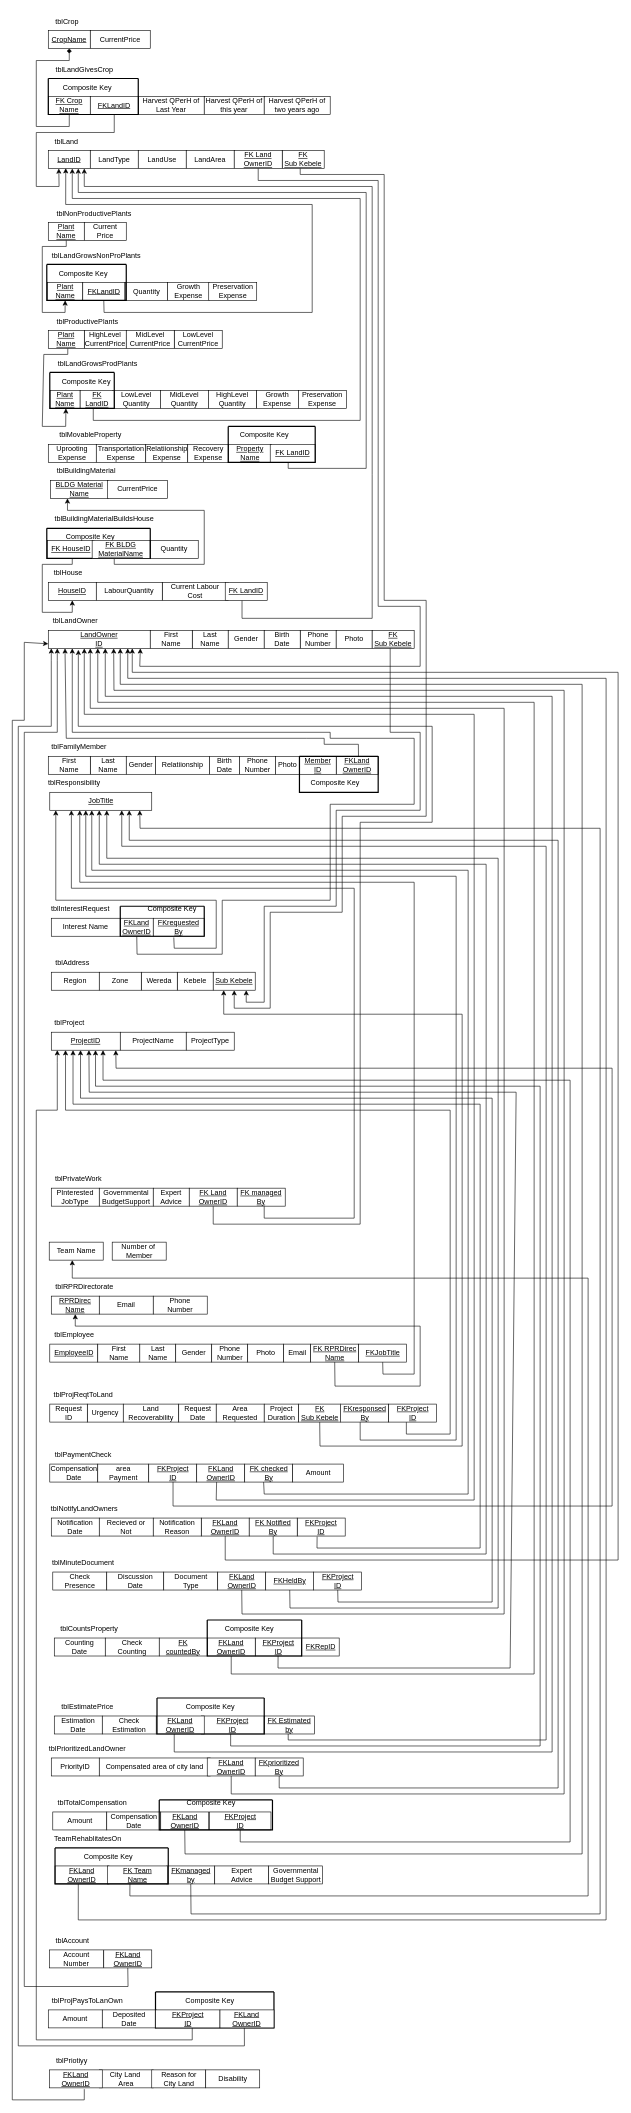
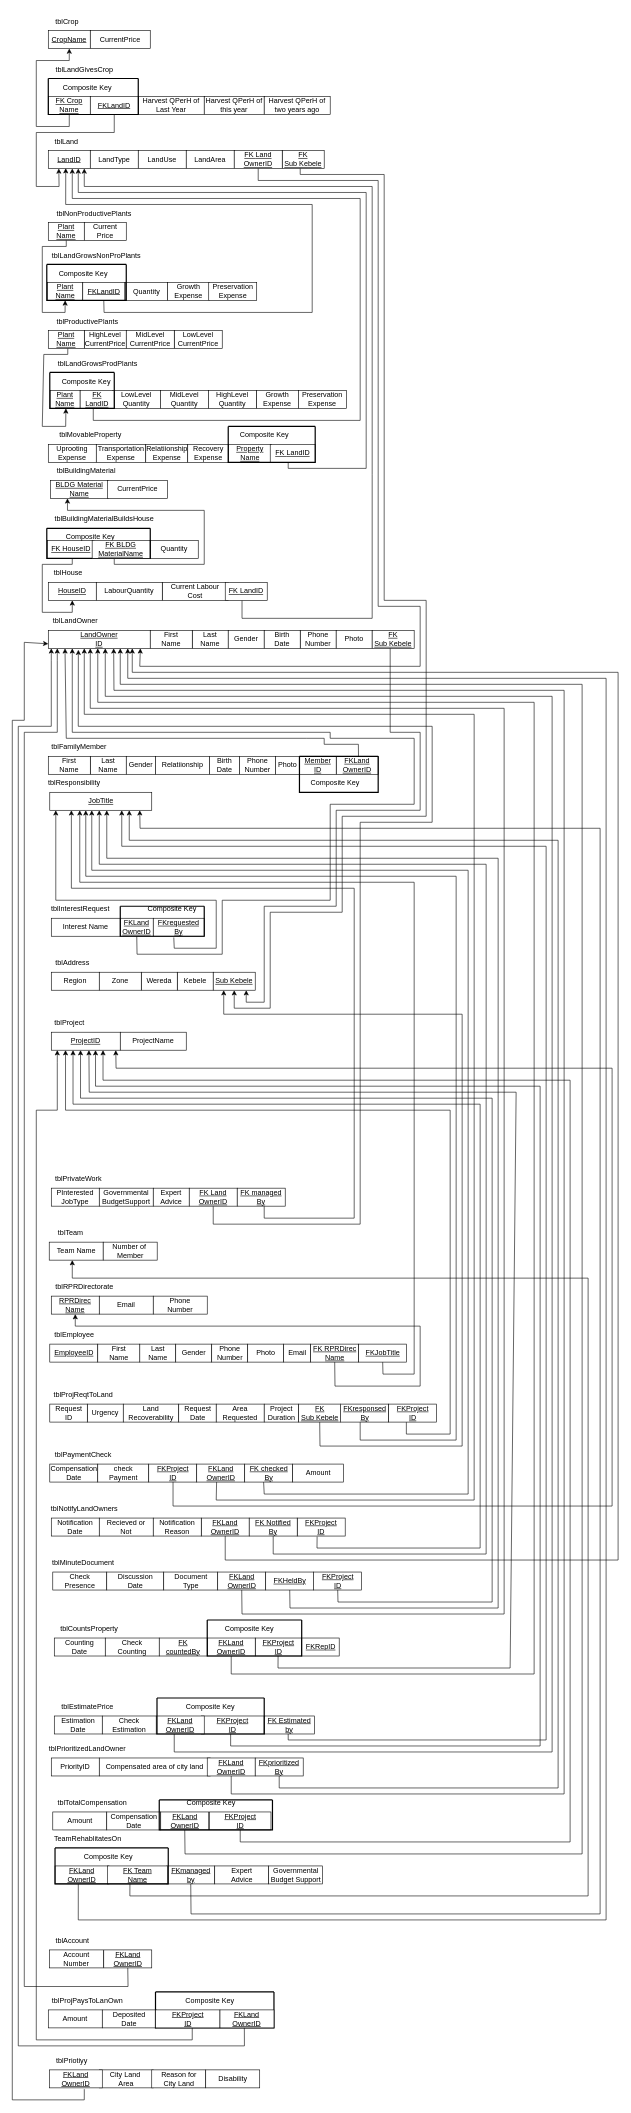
(69, 54) -> (69, 54)
(210, 1041) -> none
none -> (70, 1233)
(139, 1251) -> (130, 1251)
(124, 1473) -> (124, 1473)
